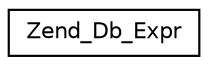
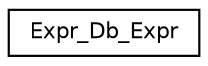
(104, 33) -> (104, 33)
